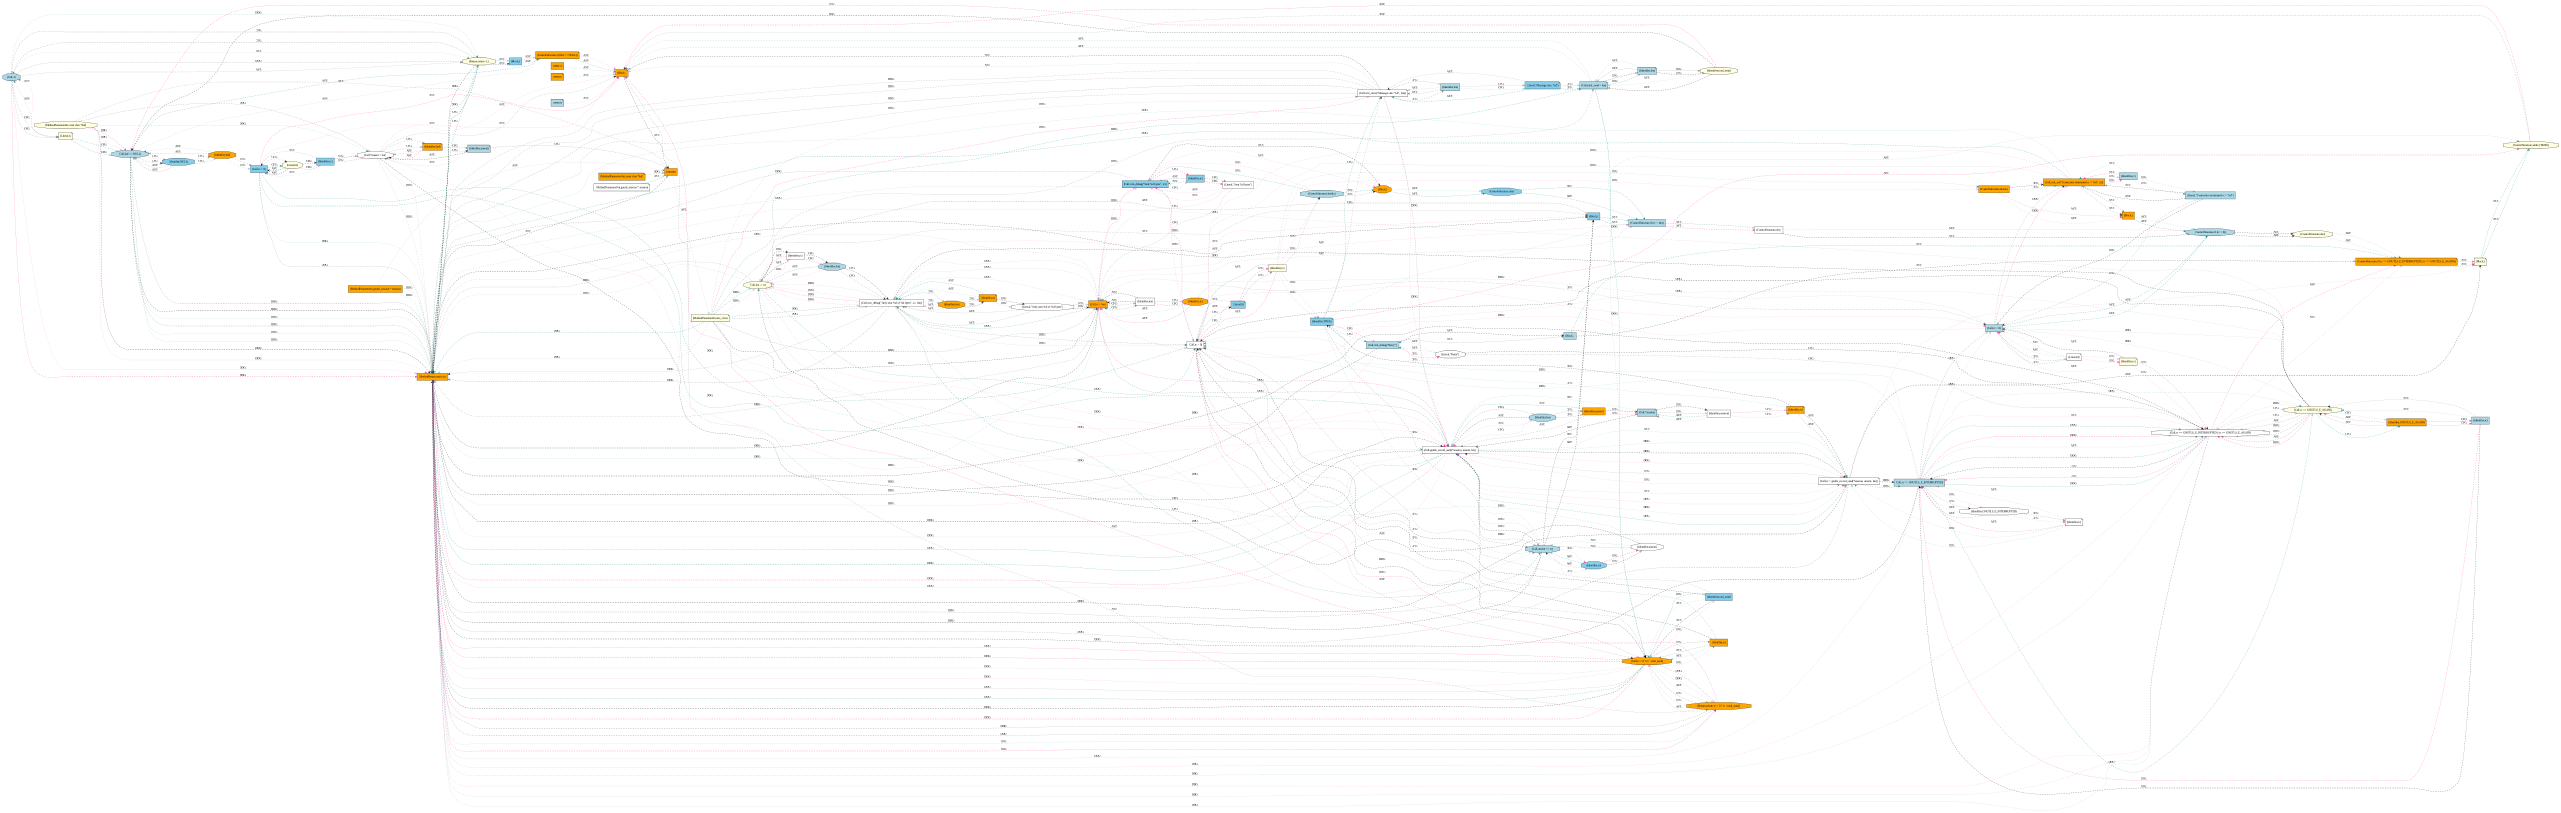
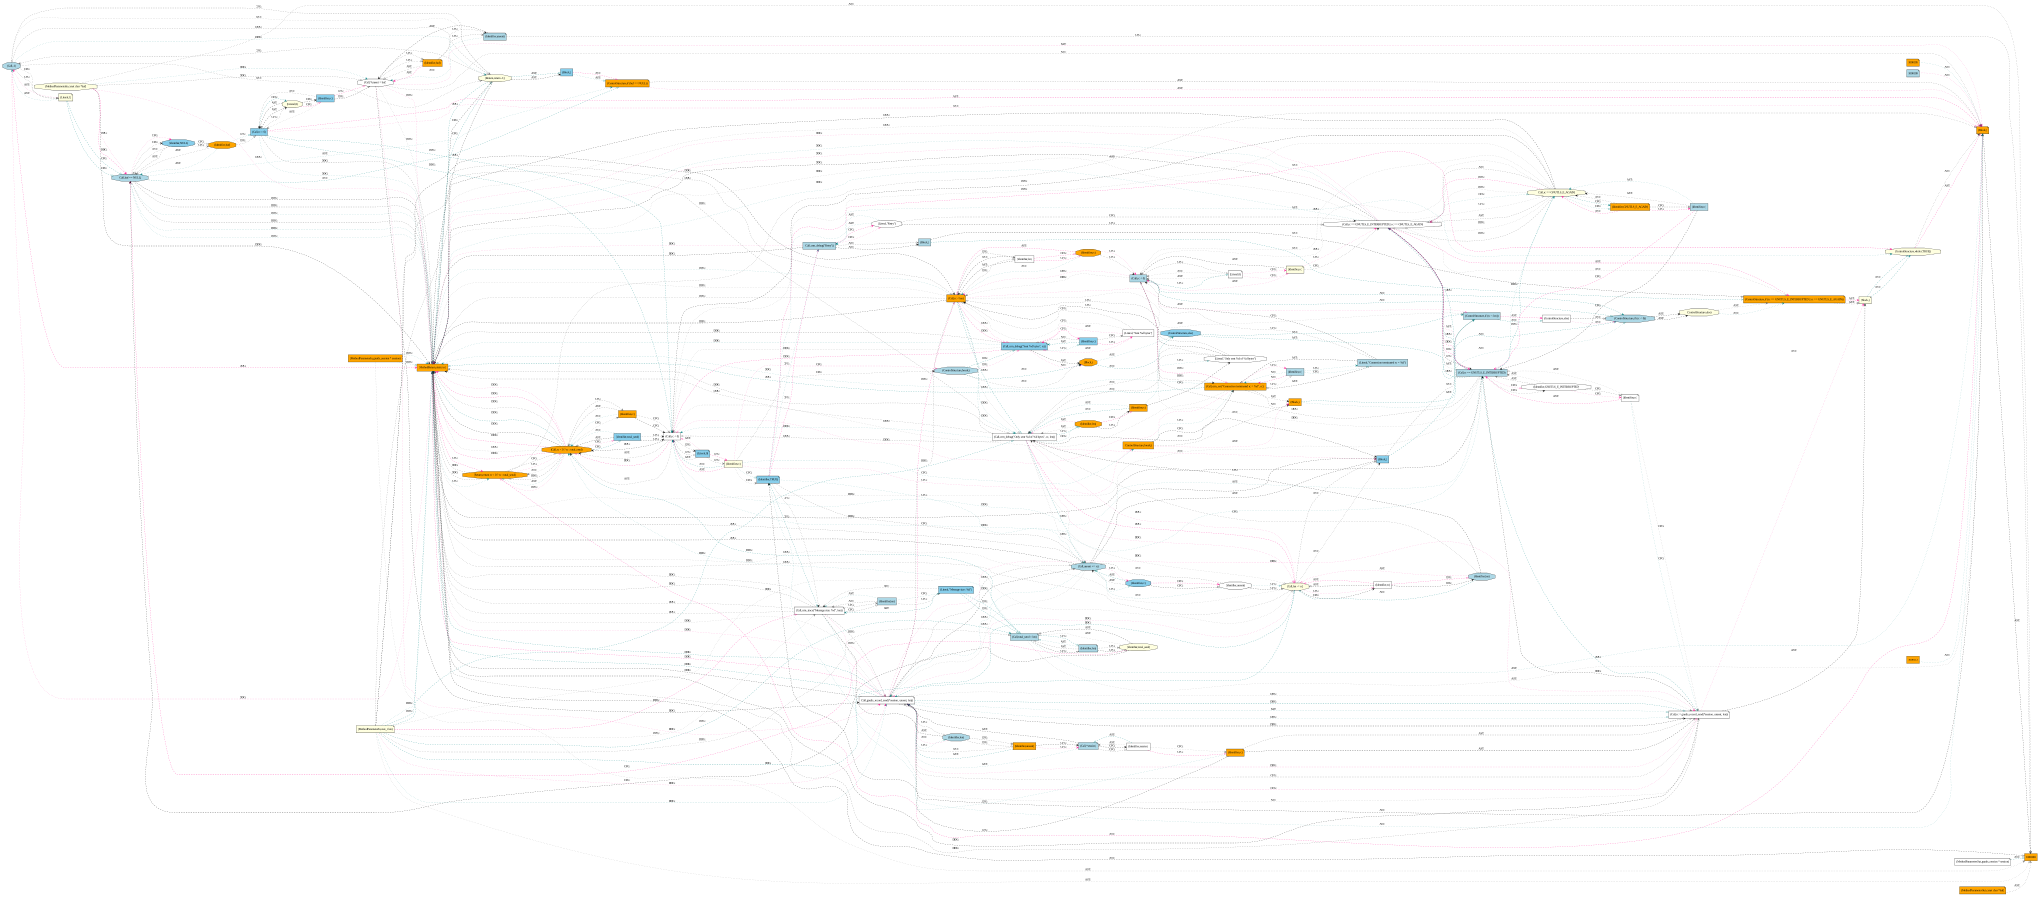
(657, 172) -> (2018, 886)
(690, 244) -> (1179, 881)
